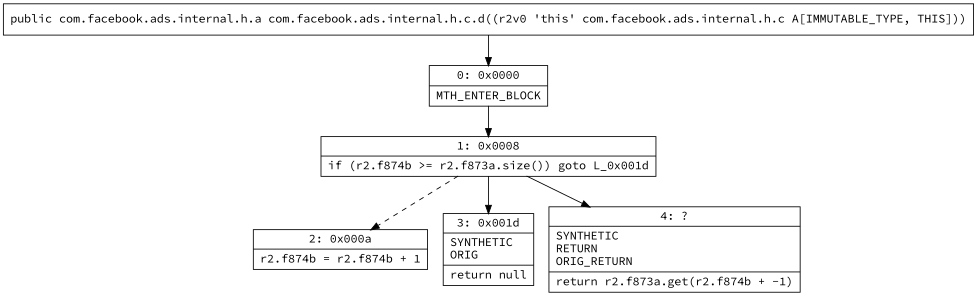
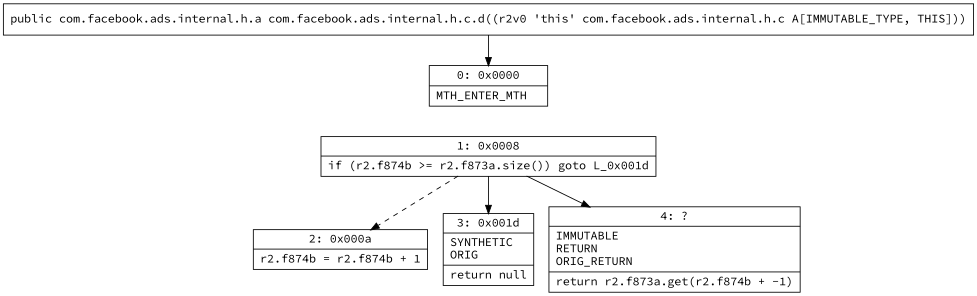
(488, 96) -> (482, 96)
(488, 117) -> none
(587, 236) -> (587, 236)
